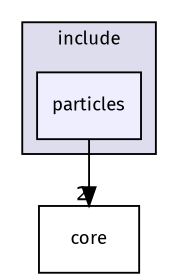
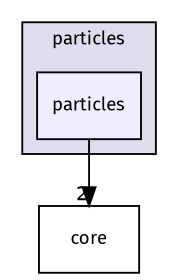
(89, 40) -> (89, 40)
